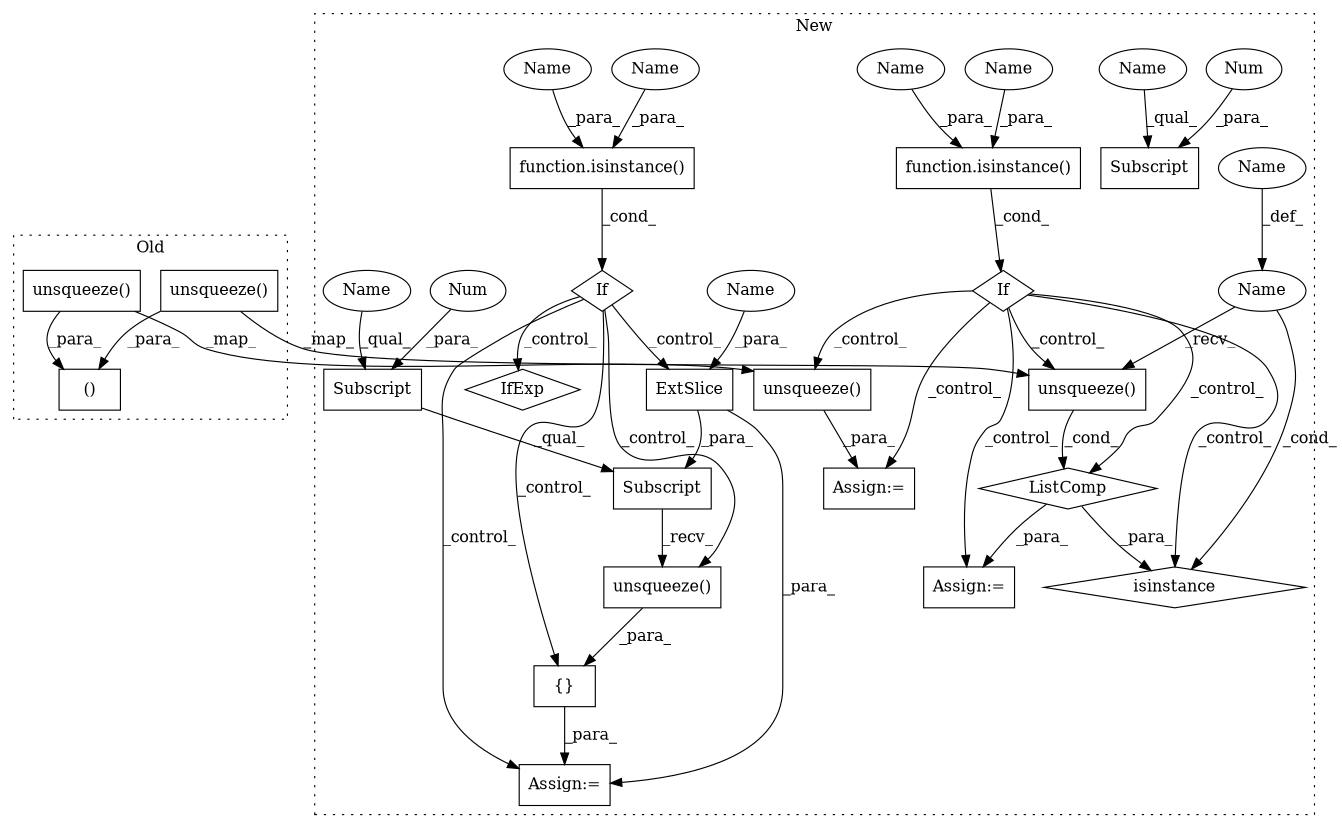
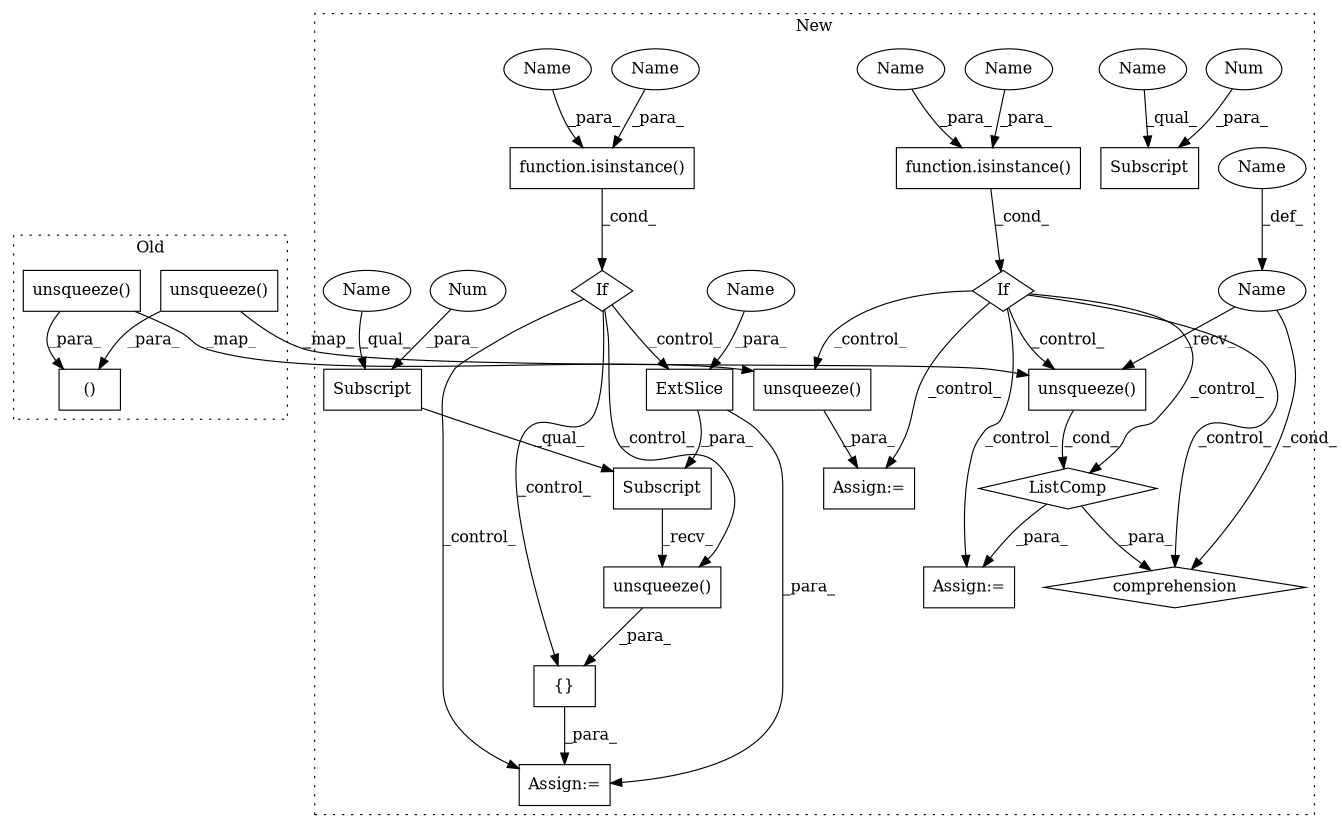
(523, 390) -> none
(1175, 587) -> (1175, 587)
